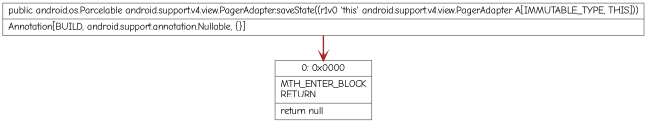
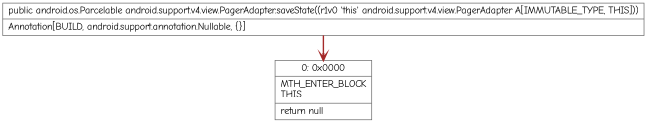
(299, 95) -> (291, 95)
